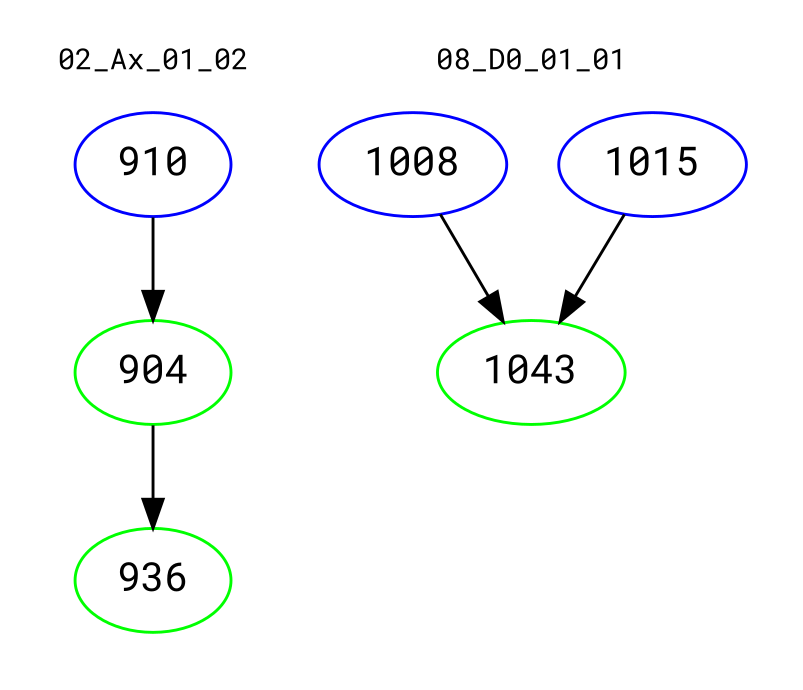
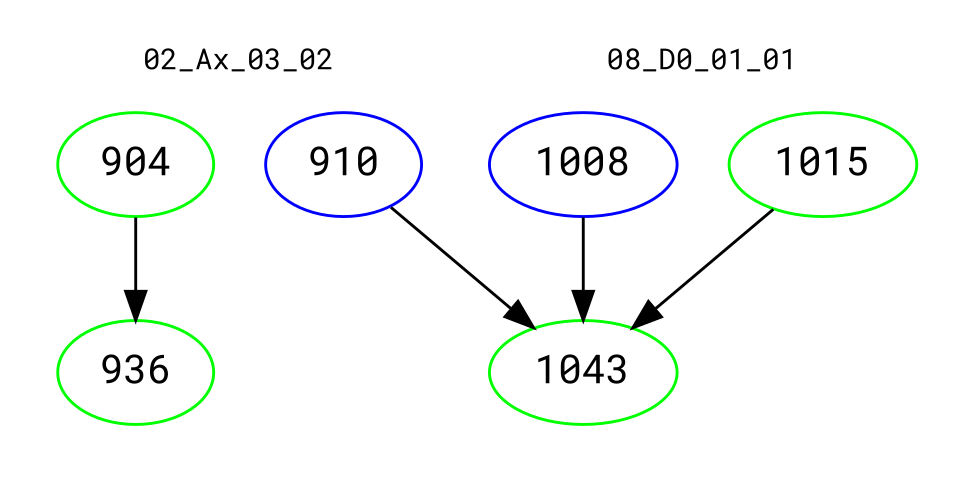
(154, 62) -> (240, 62)
(653, 165) -> (823, 165)
(153, 254) -> (427, 238)
